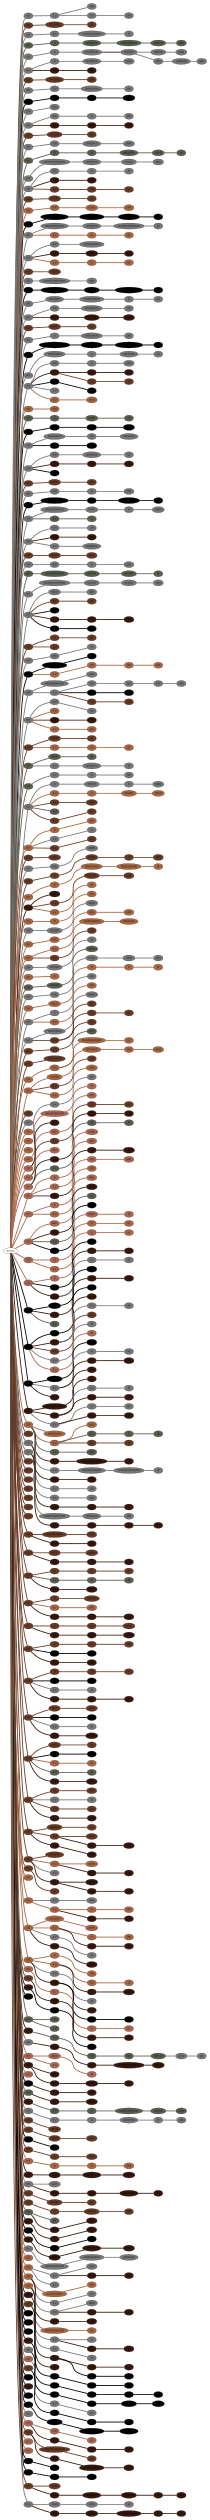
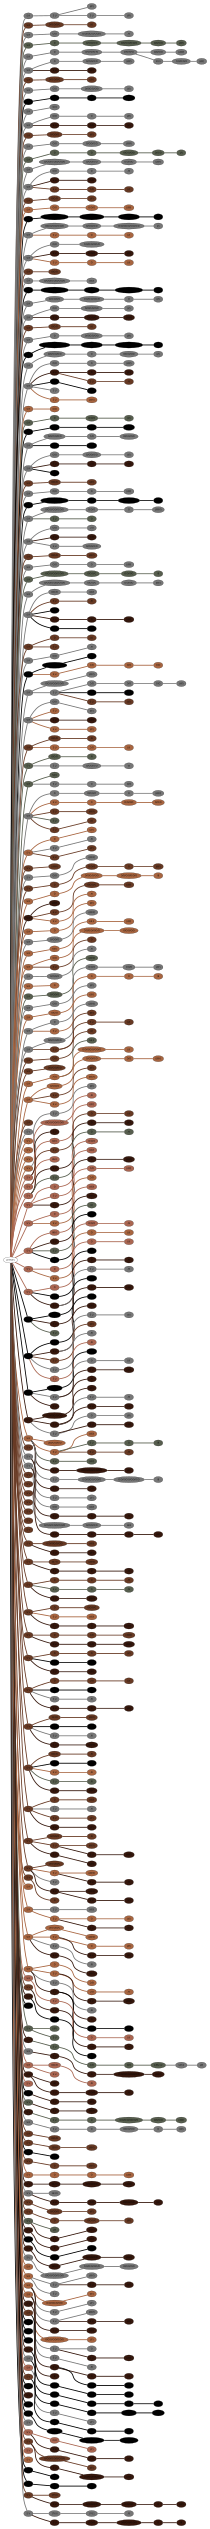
(111, 52) -> (111, 52)
none -> (55, 775)
